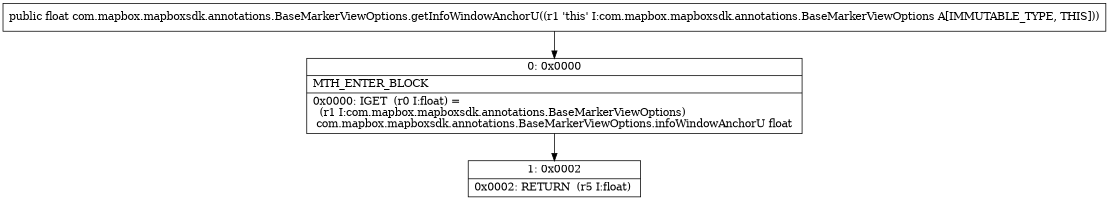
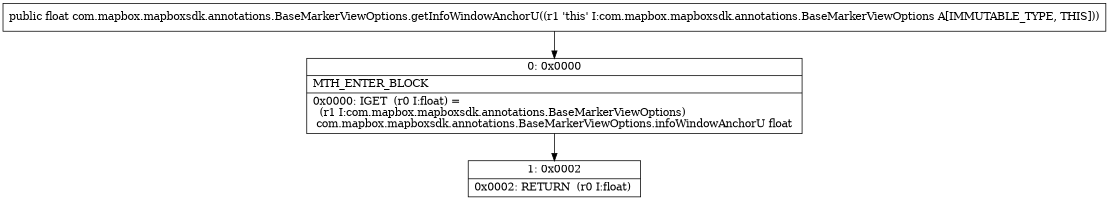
(554, 187) -> (554, 187)
